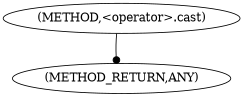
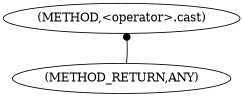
(116, 45) -> (127, 52)
